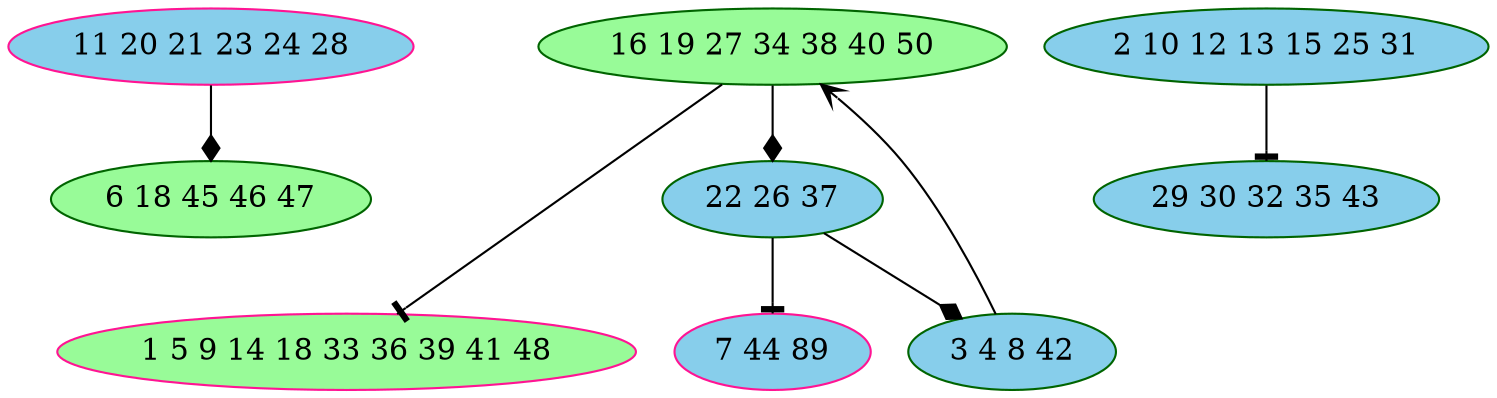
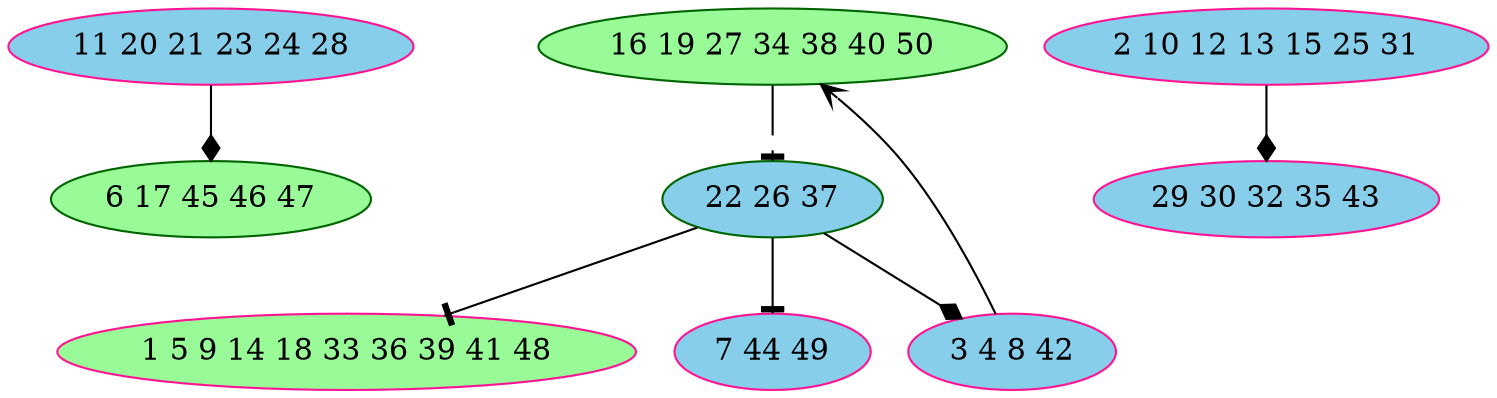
(1266, 47) -> (1266, 47)
(773, 110) -> (773, 110)
(1266, 118) -> (1266, 118)
(564, 196) -> (576, 270)
(211, 199) -> (211, 199)
(1266, 199) -> (1266, 199)
(773, 352) -> (773, 352)
(1012, 352) -> (1012, 352)
